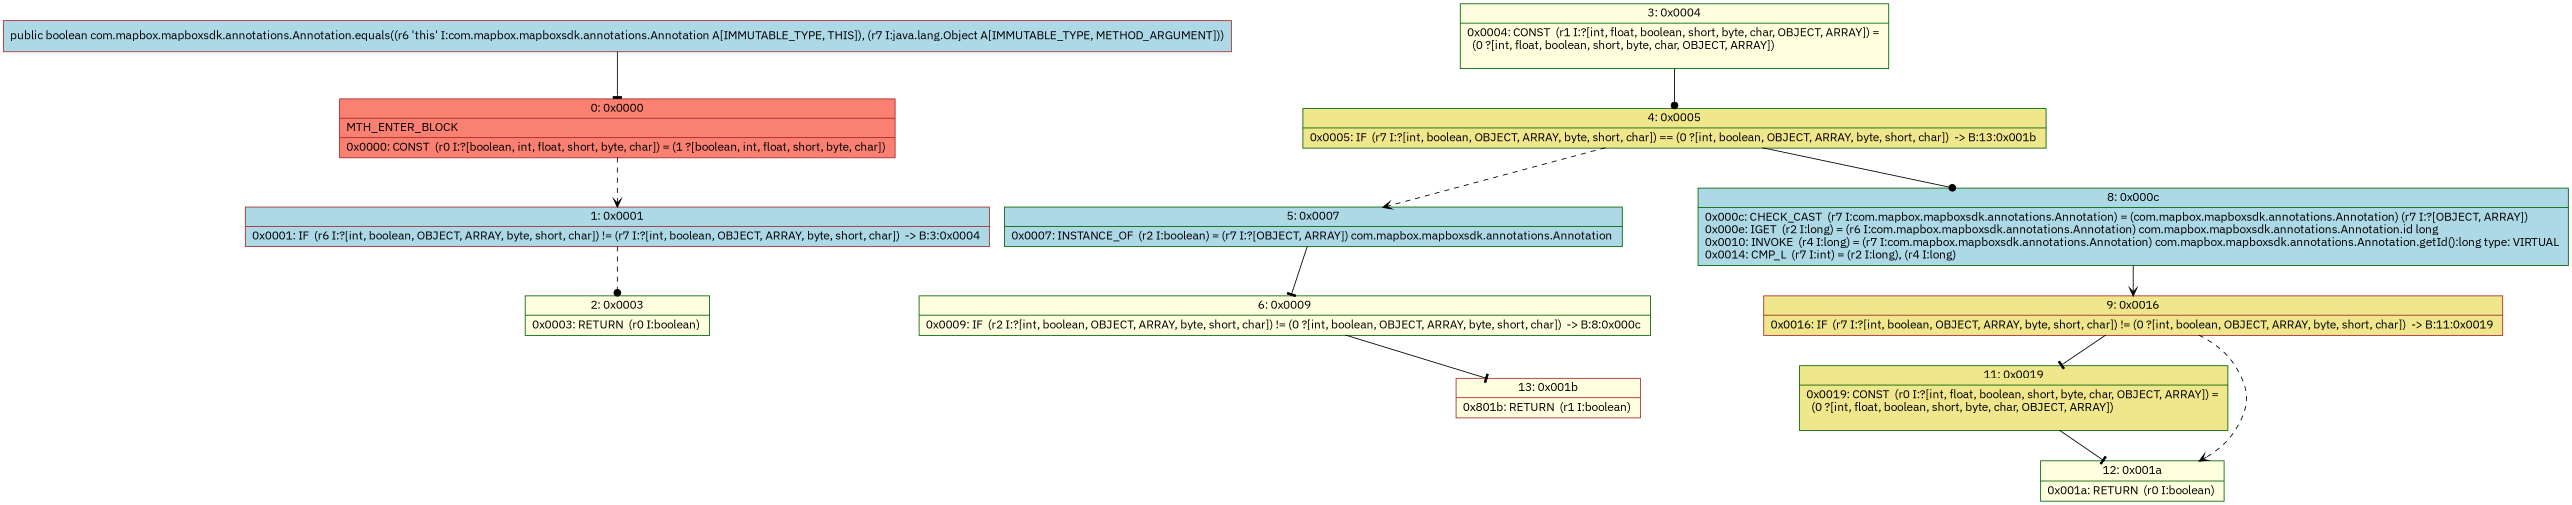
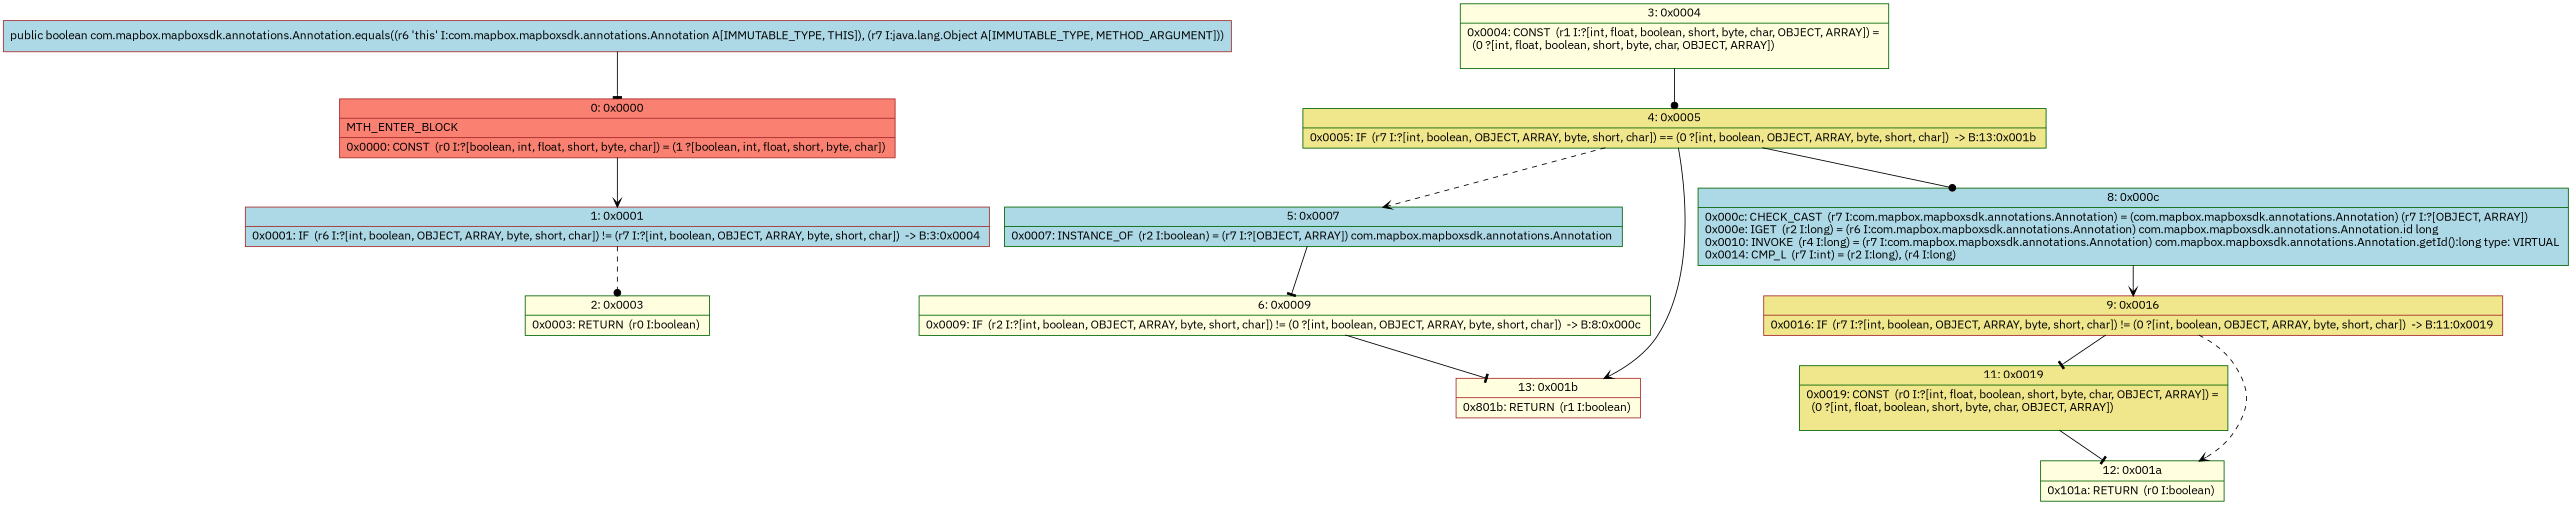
(617, 178) -> (617, 178)
none -> (1680, 274)
(2132, 491) -> (2132, 491)
